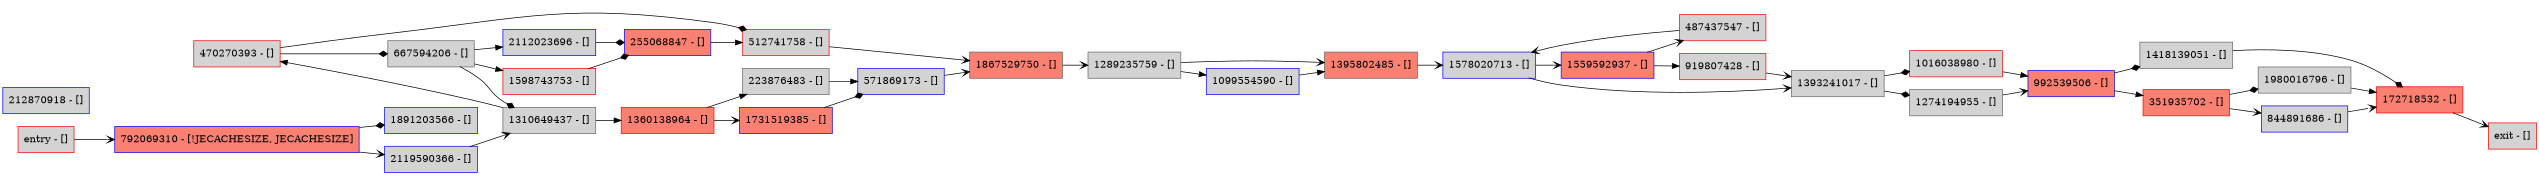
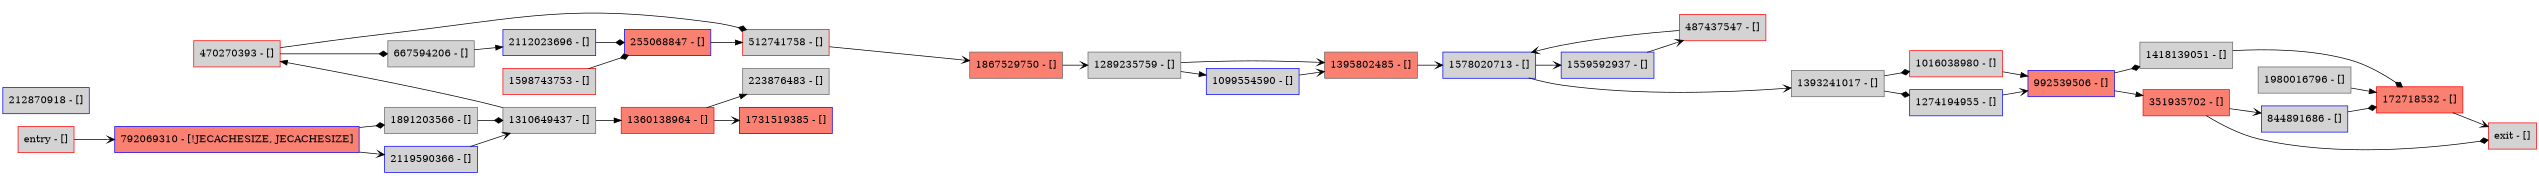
(1608, 65) -> (1608, 65)
(485, 66) -> none
(1723, 67) -> none
(1308, 74) -> (1308, 74)
(901, 81) -> none
(485, 83) -> (486, 120)
(2240, 93) -> (2340, 149)
(1956, 103) -> (1956, 103)
(2358, 110) -> (2358, 110)
(431, 120) -> (431, 120)
